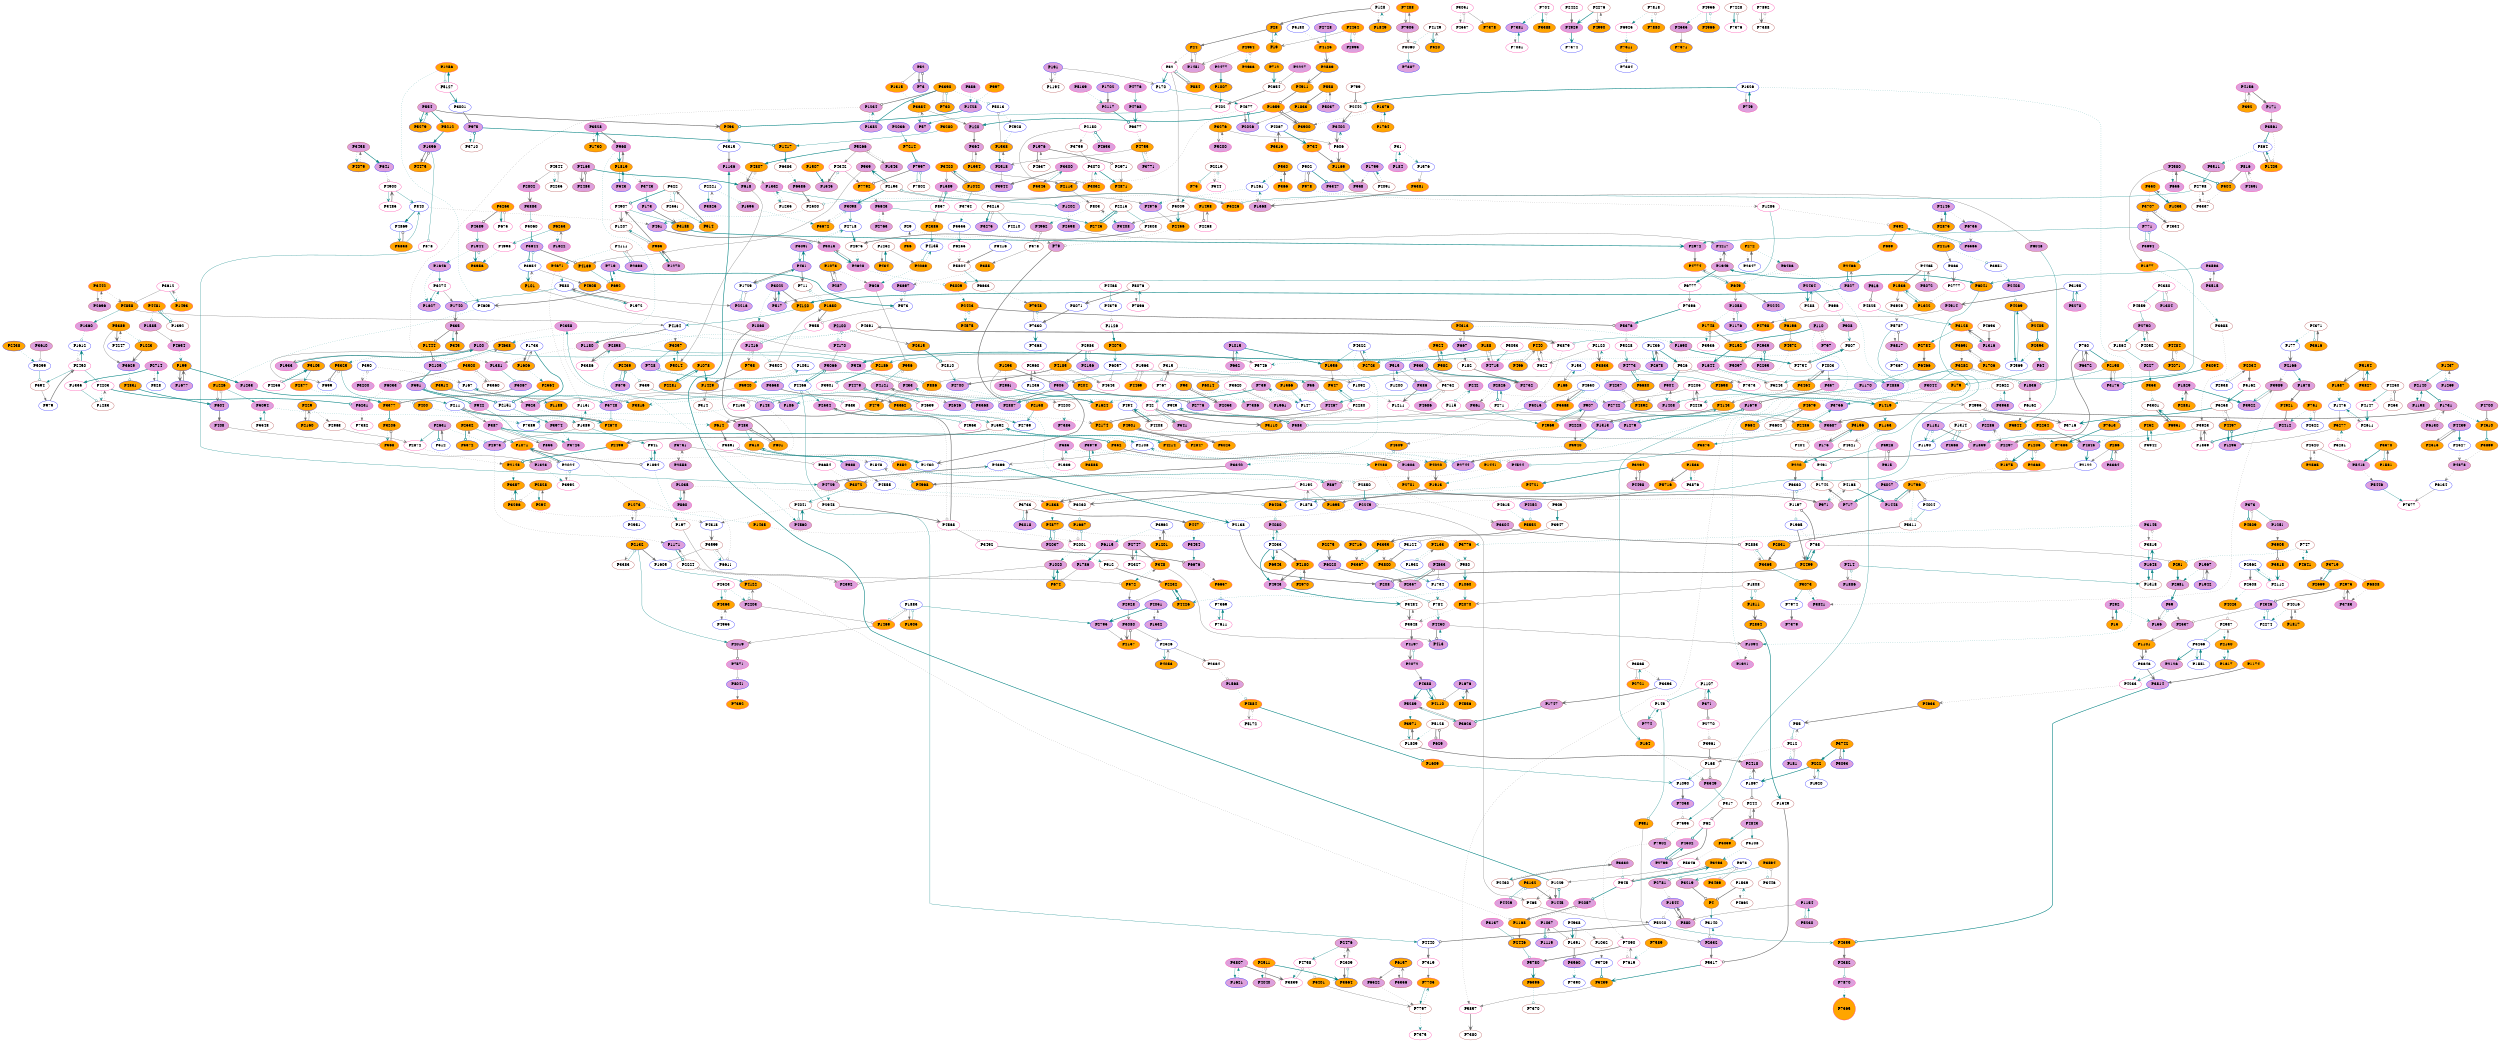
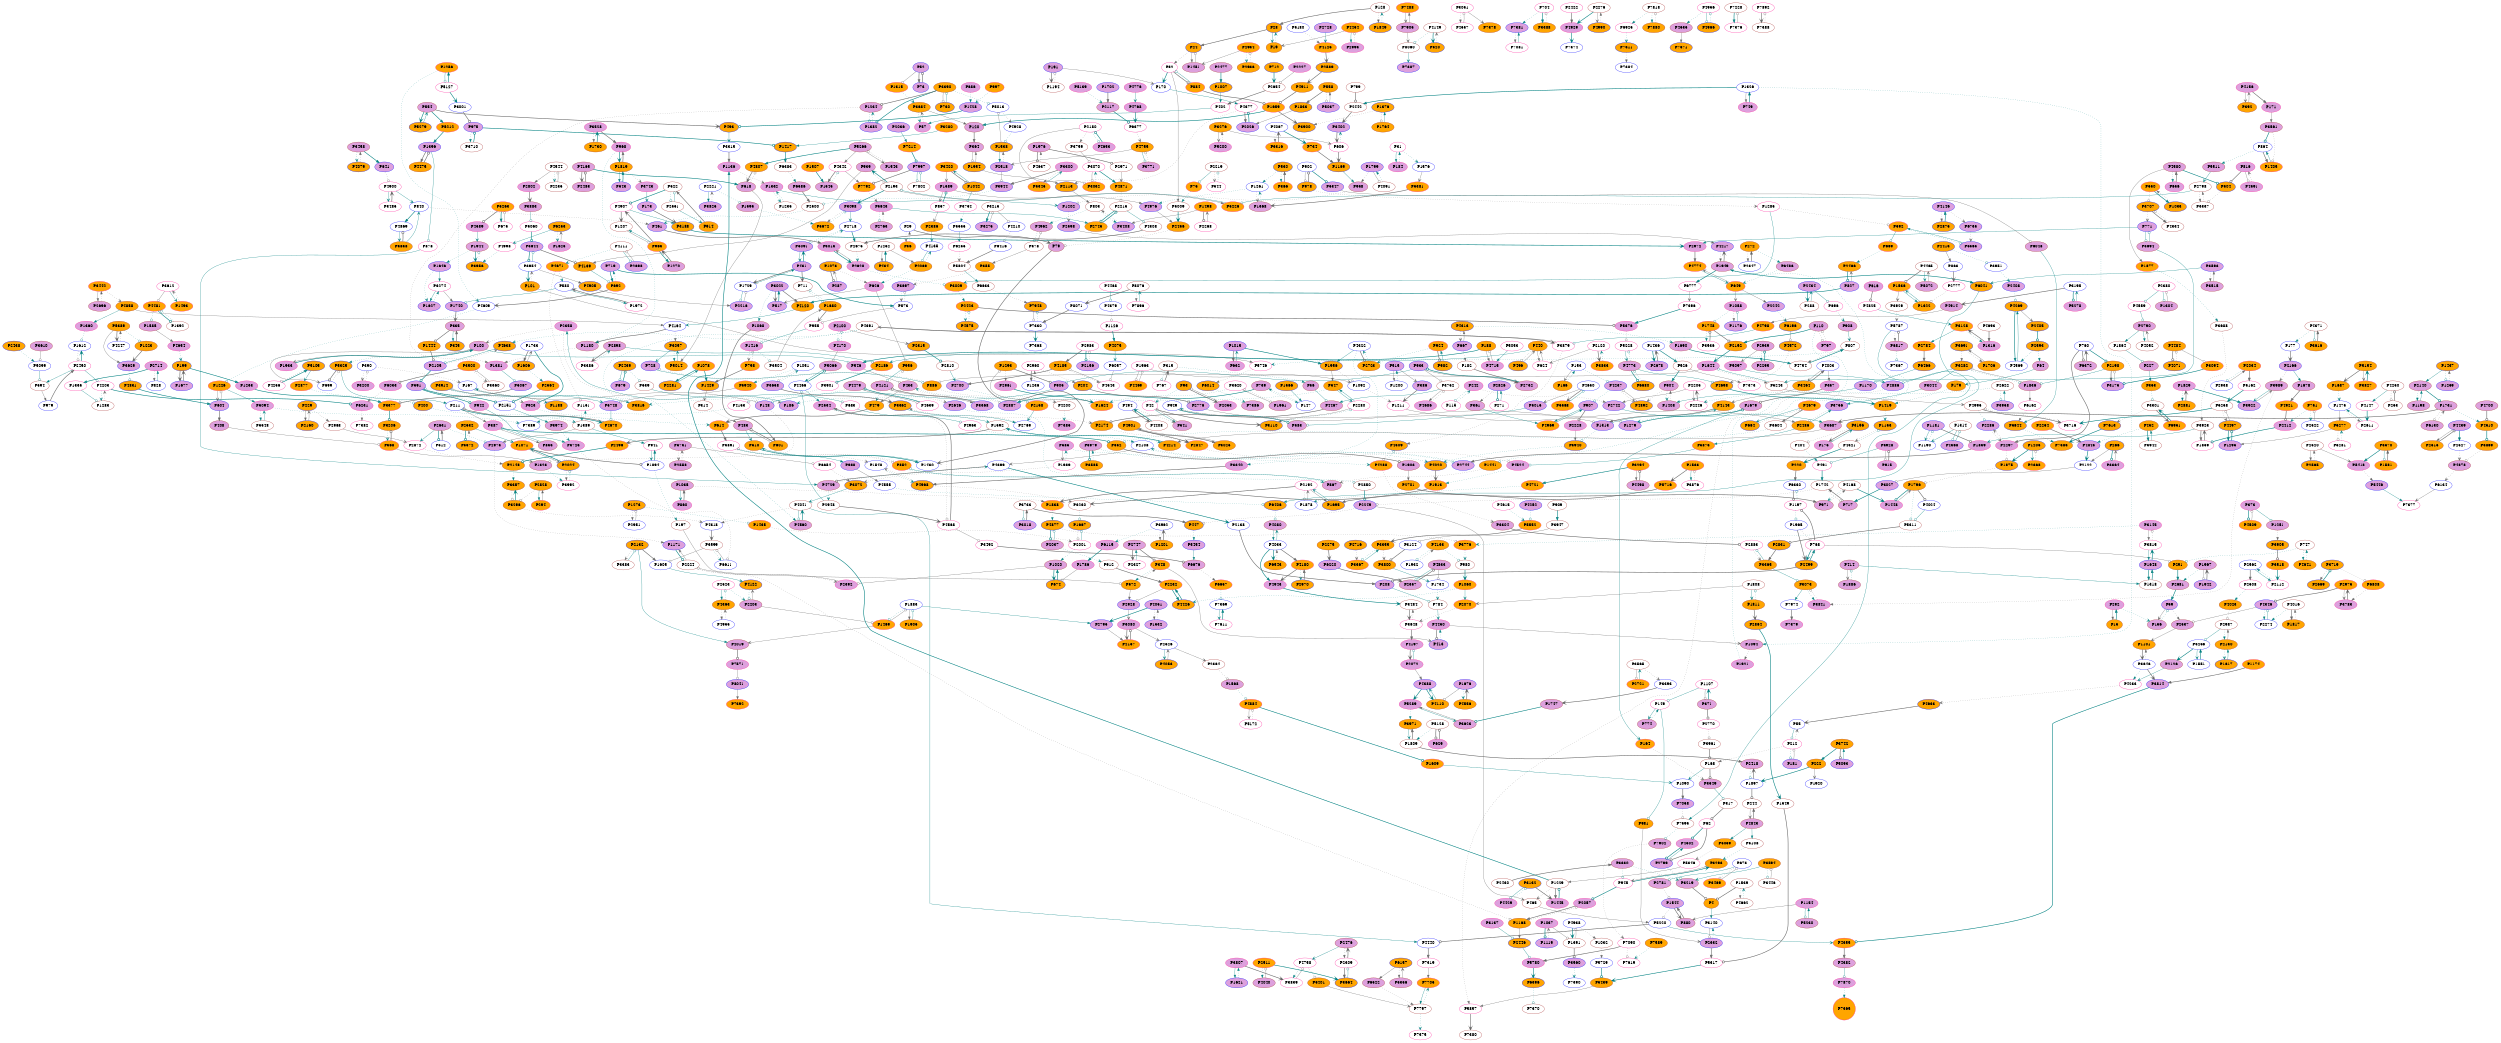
(1291, 117) -> (1233, 97)
(922, 127) -> (922, 127)
(977, 237) -> (977, 237)
(559, 247) -> (559, 247)
(148, 296) -> (162, 295)
(522, 334) -> (522, 334)
none -> (1630, 357)
(934, 396) -> (934, 396)
(1590, 435) -> (1590, 435)
(568, 465) -> (568, 465)
none -> (1322, 496)
(1818, 775) -> none
(1562, 870) -> (1657, 873)
(1631, 954) -> none
